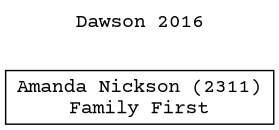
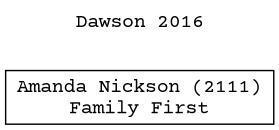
(140, 97) -> (140, 97)
